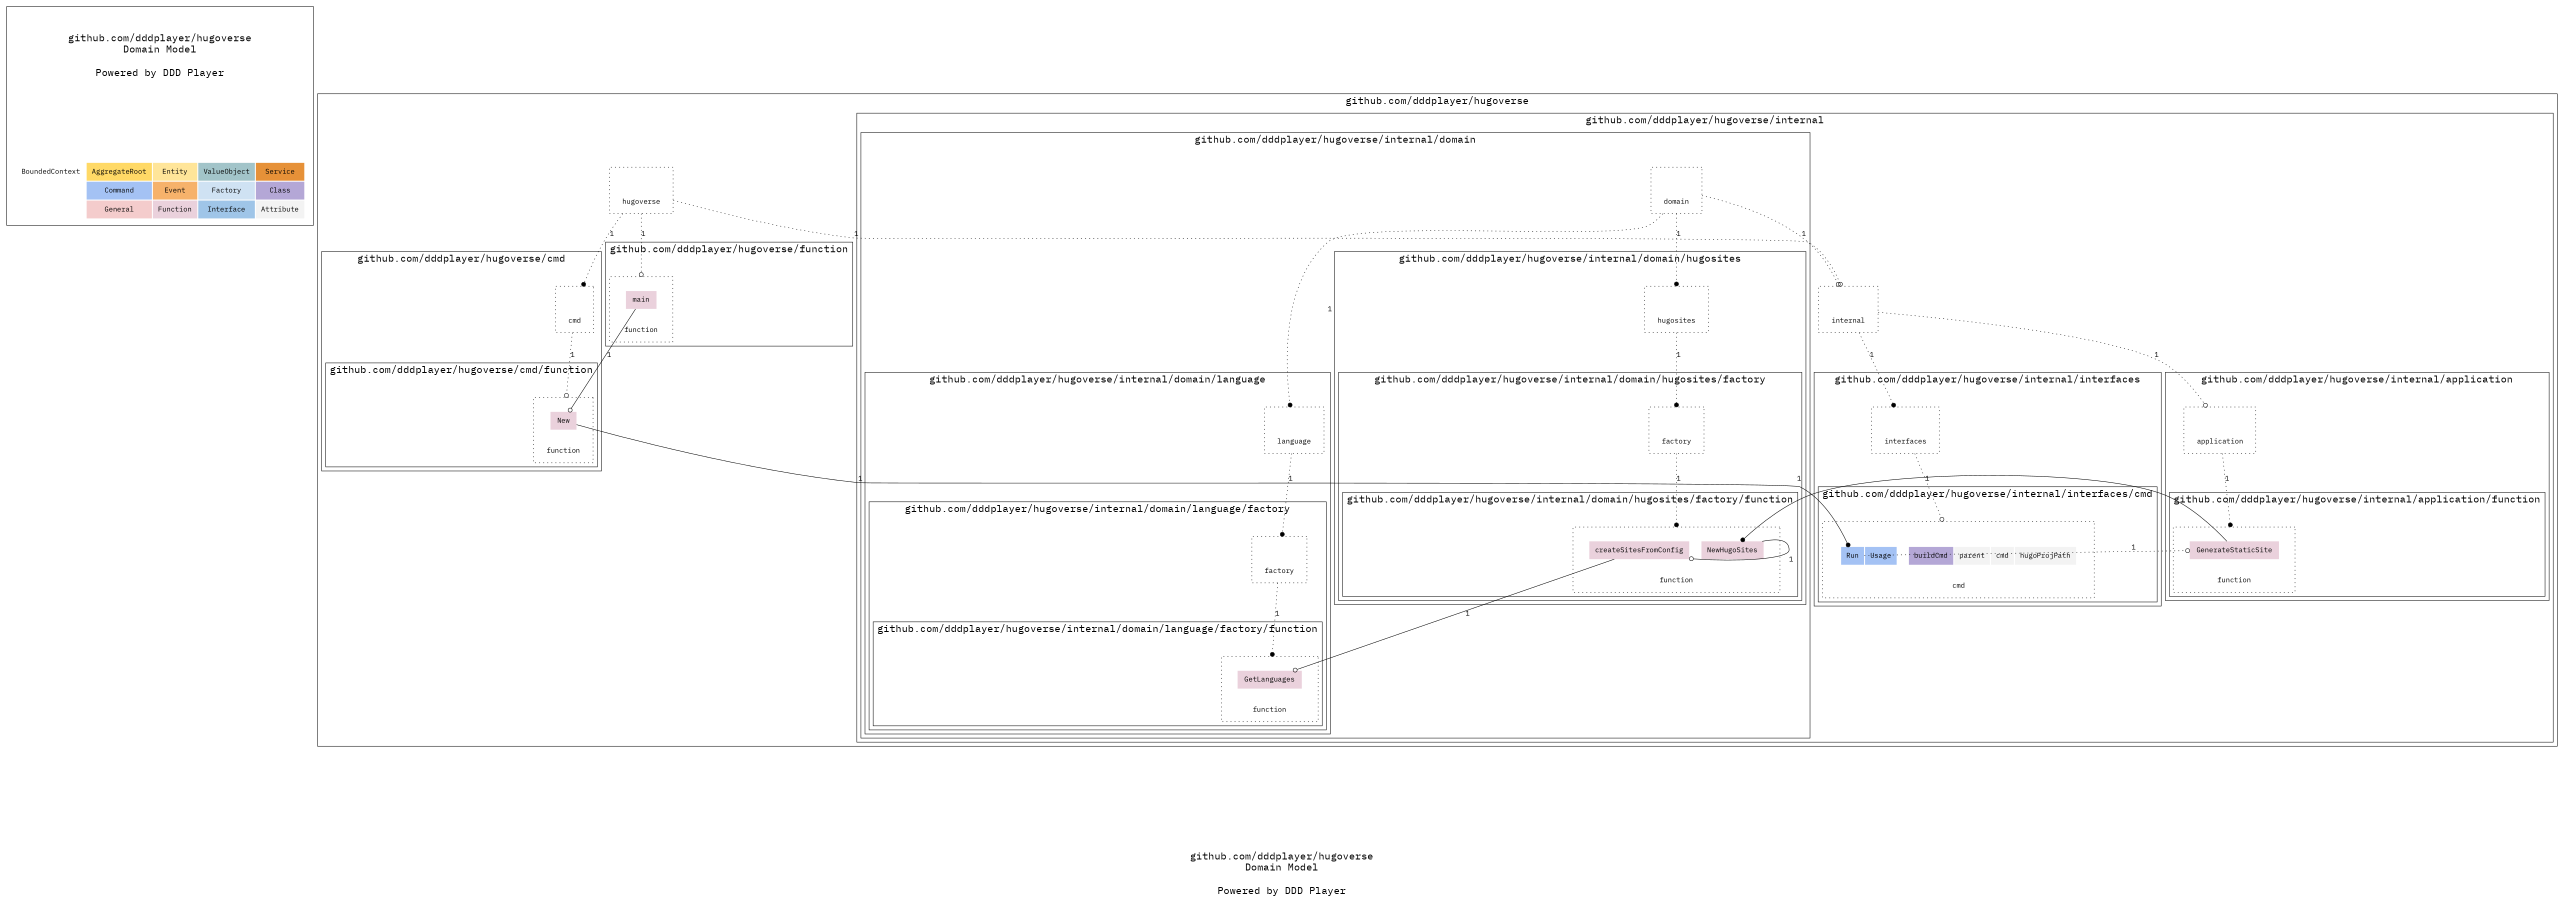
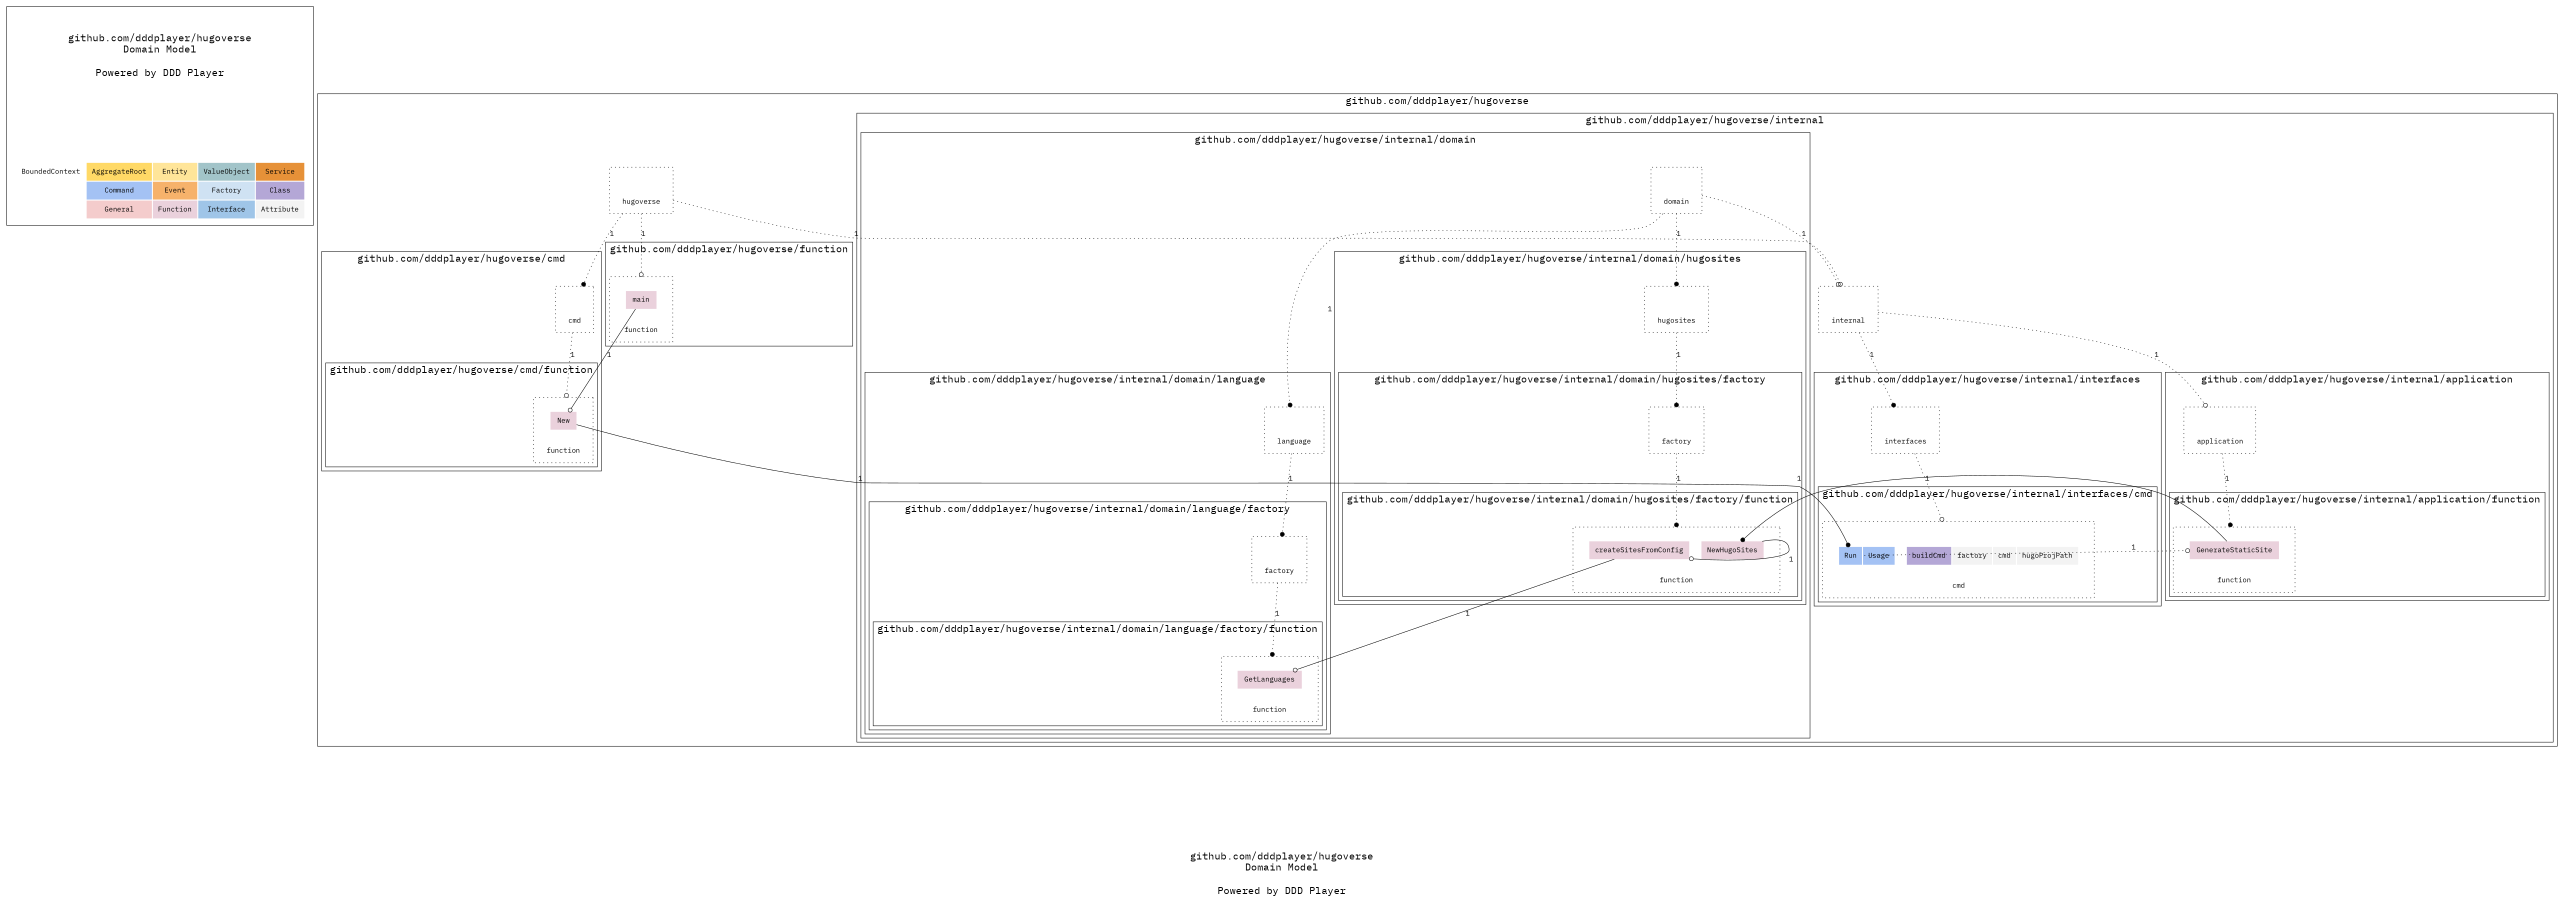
(1972, 556) -> (1972, 556)
